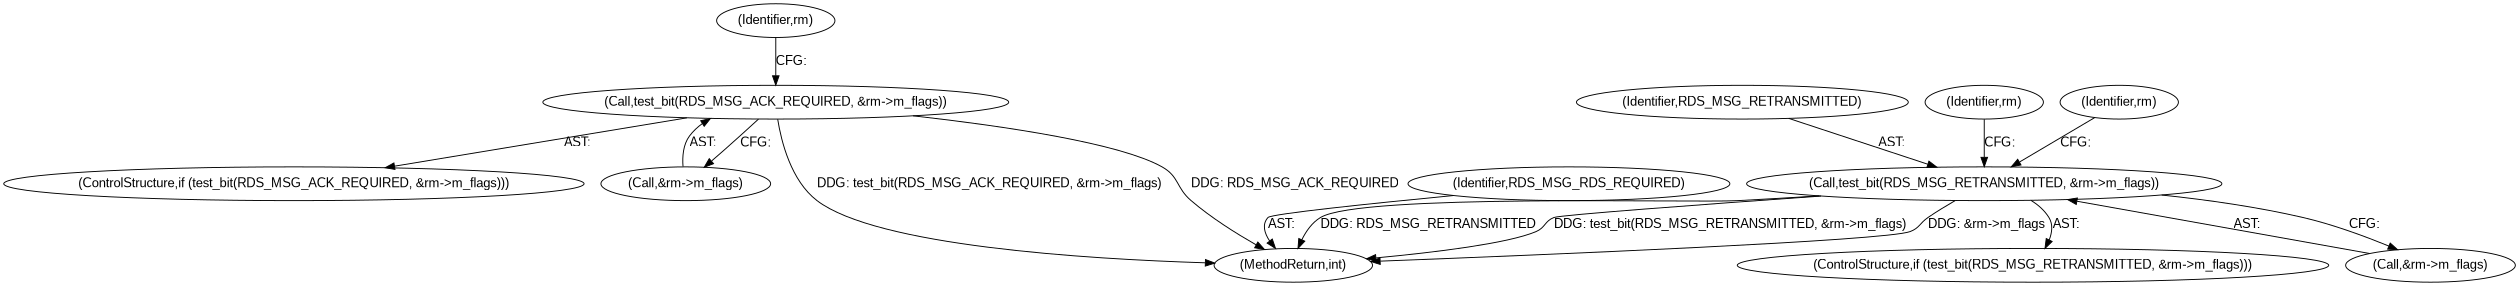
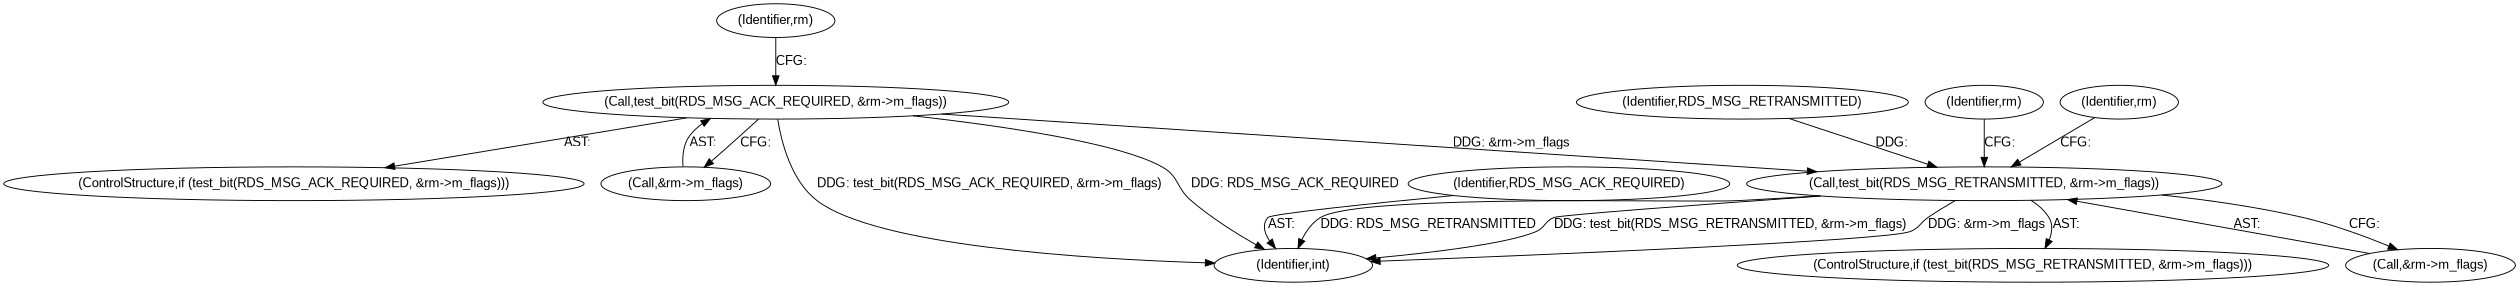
none -> (1374, 143)
(1894, 143) -> (1894, 143)
(1569, 184) -> (1569, 184)
(1293, 265) -> (1293, 265)
